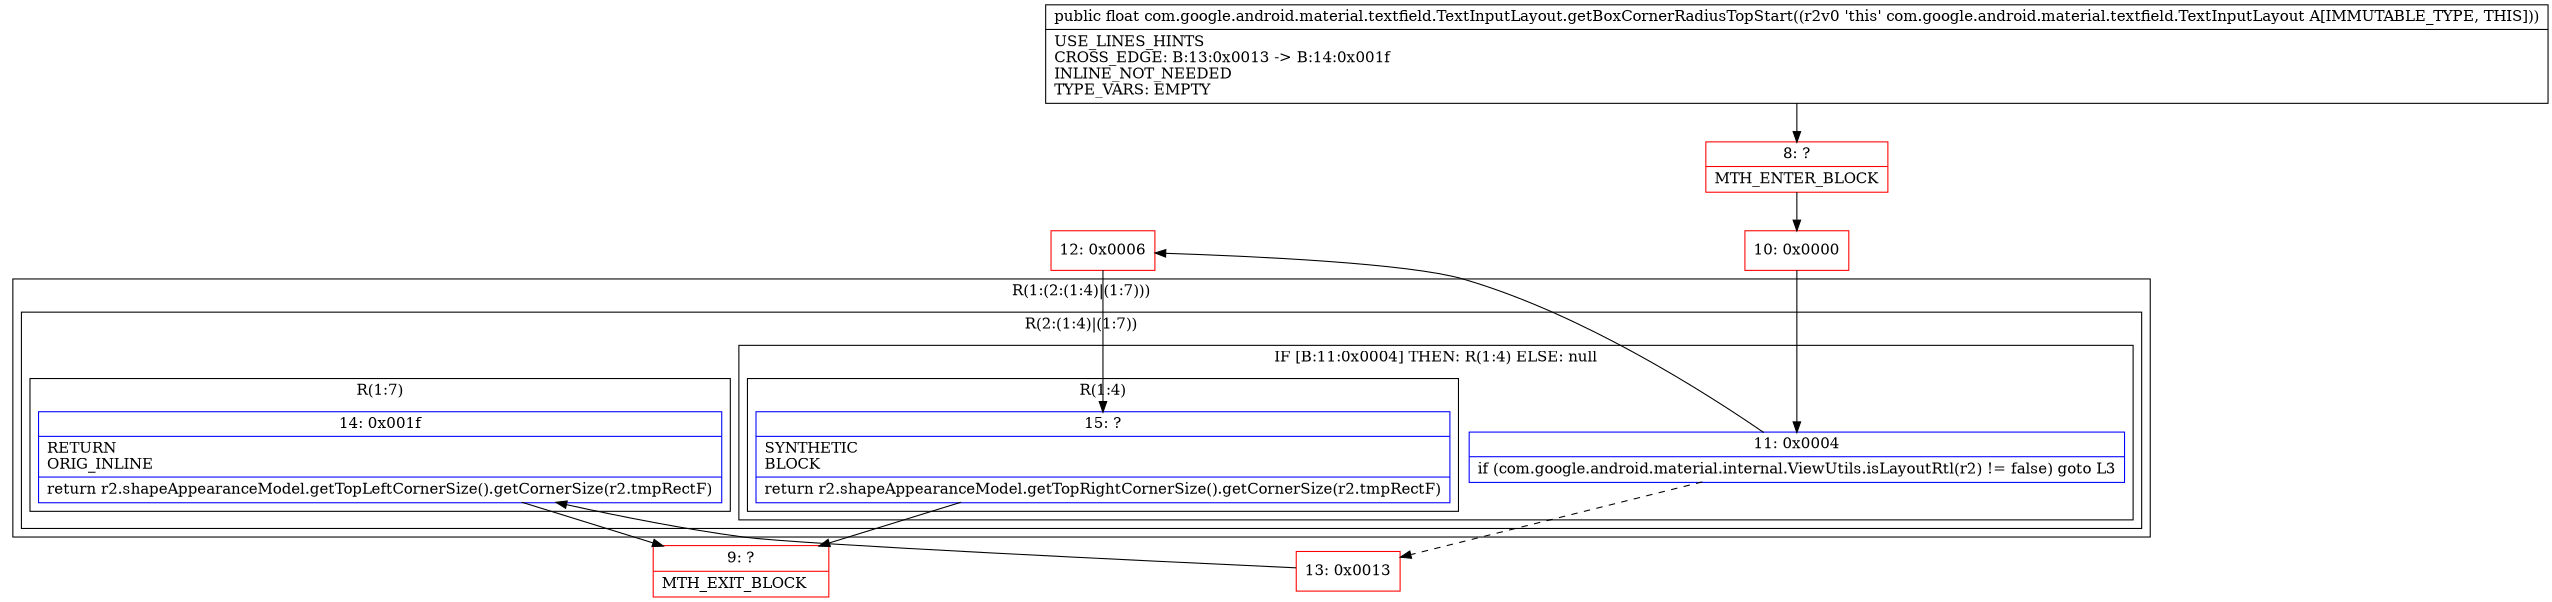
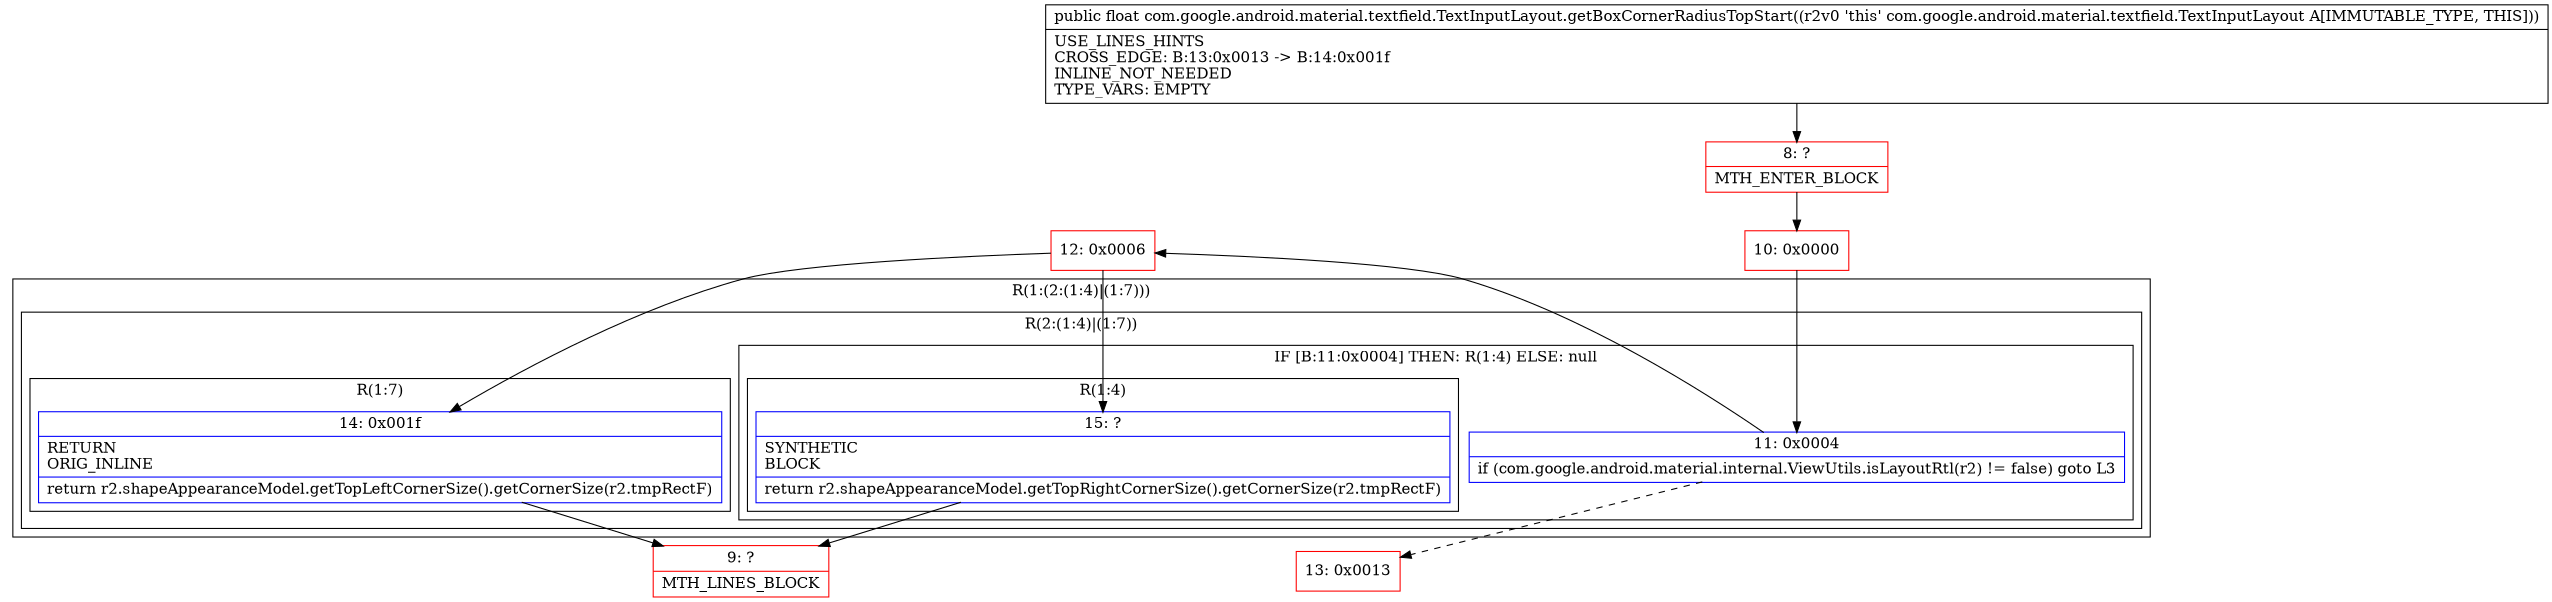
(930, 550) -> (712, 288)
(735, 584) -> (741, 584)
